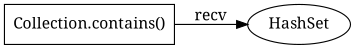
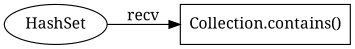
(206, 24) -> (138, 24)
